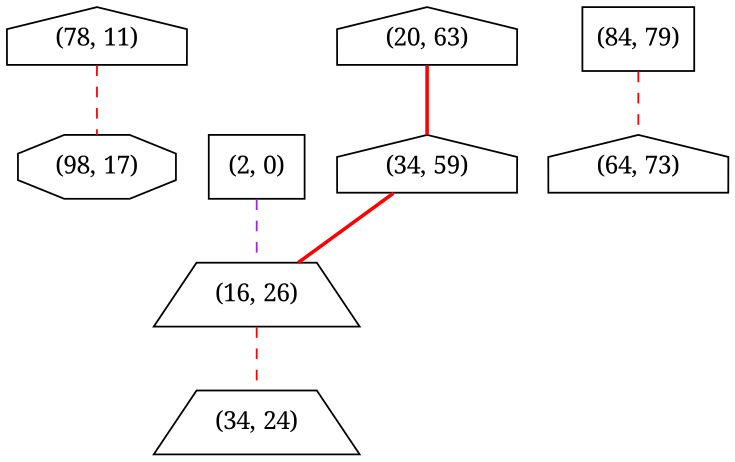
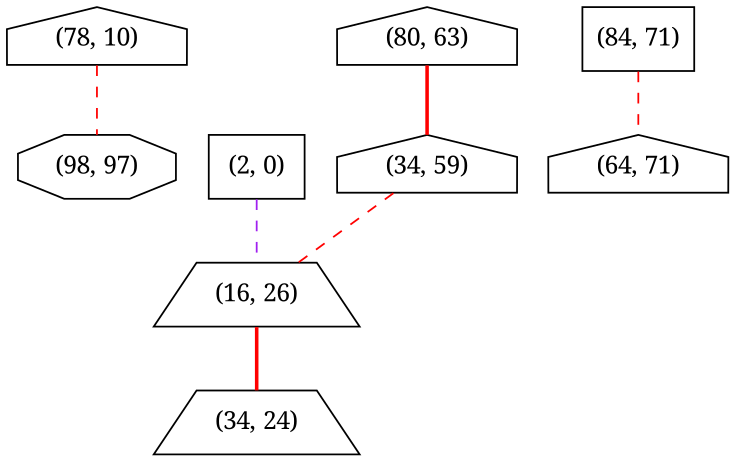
(97, 39) -> (97, 39)
(427, 39) -> (427, 39)
(638, 39) -> (638, 39)
(97, 167) -> (97, 167)
(638, 167) -> (638, 167)
(346, 228) -> (346, 228)
(257, 359) -> (257, 359)
